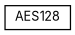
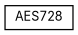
(38, 18) -> (39, 18)
